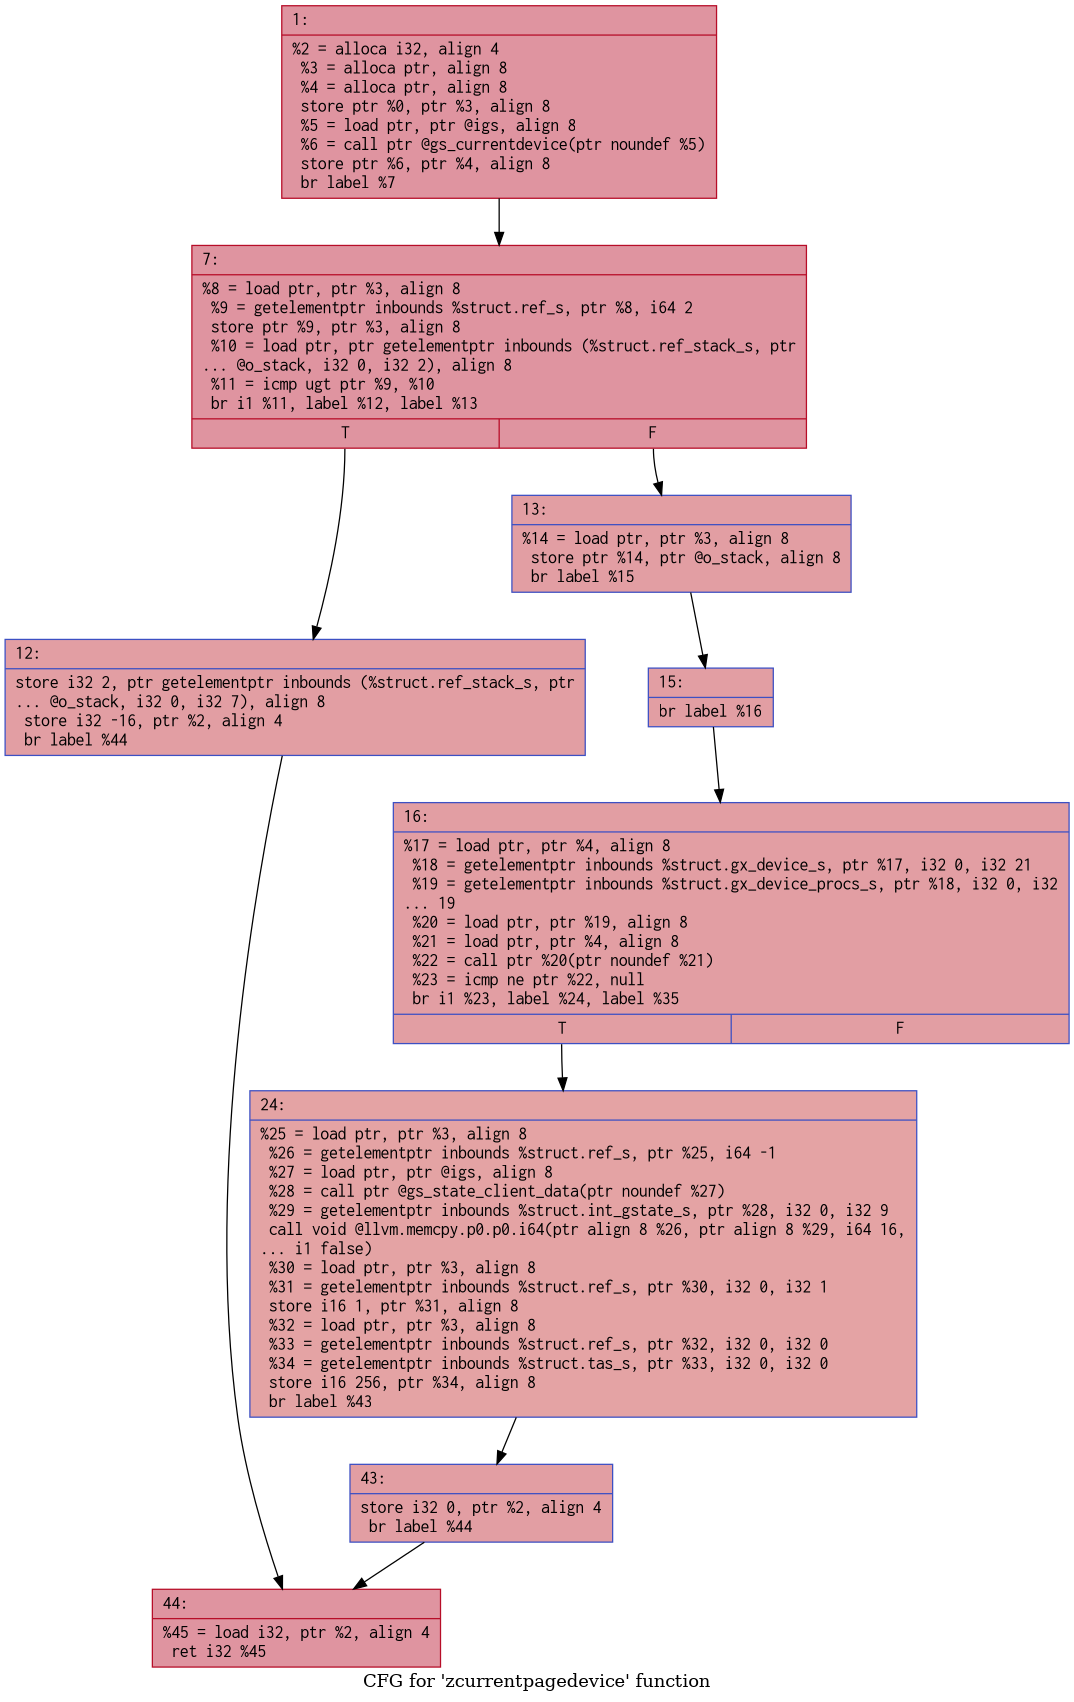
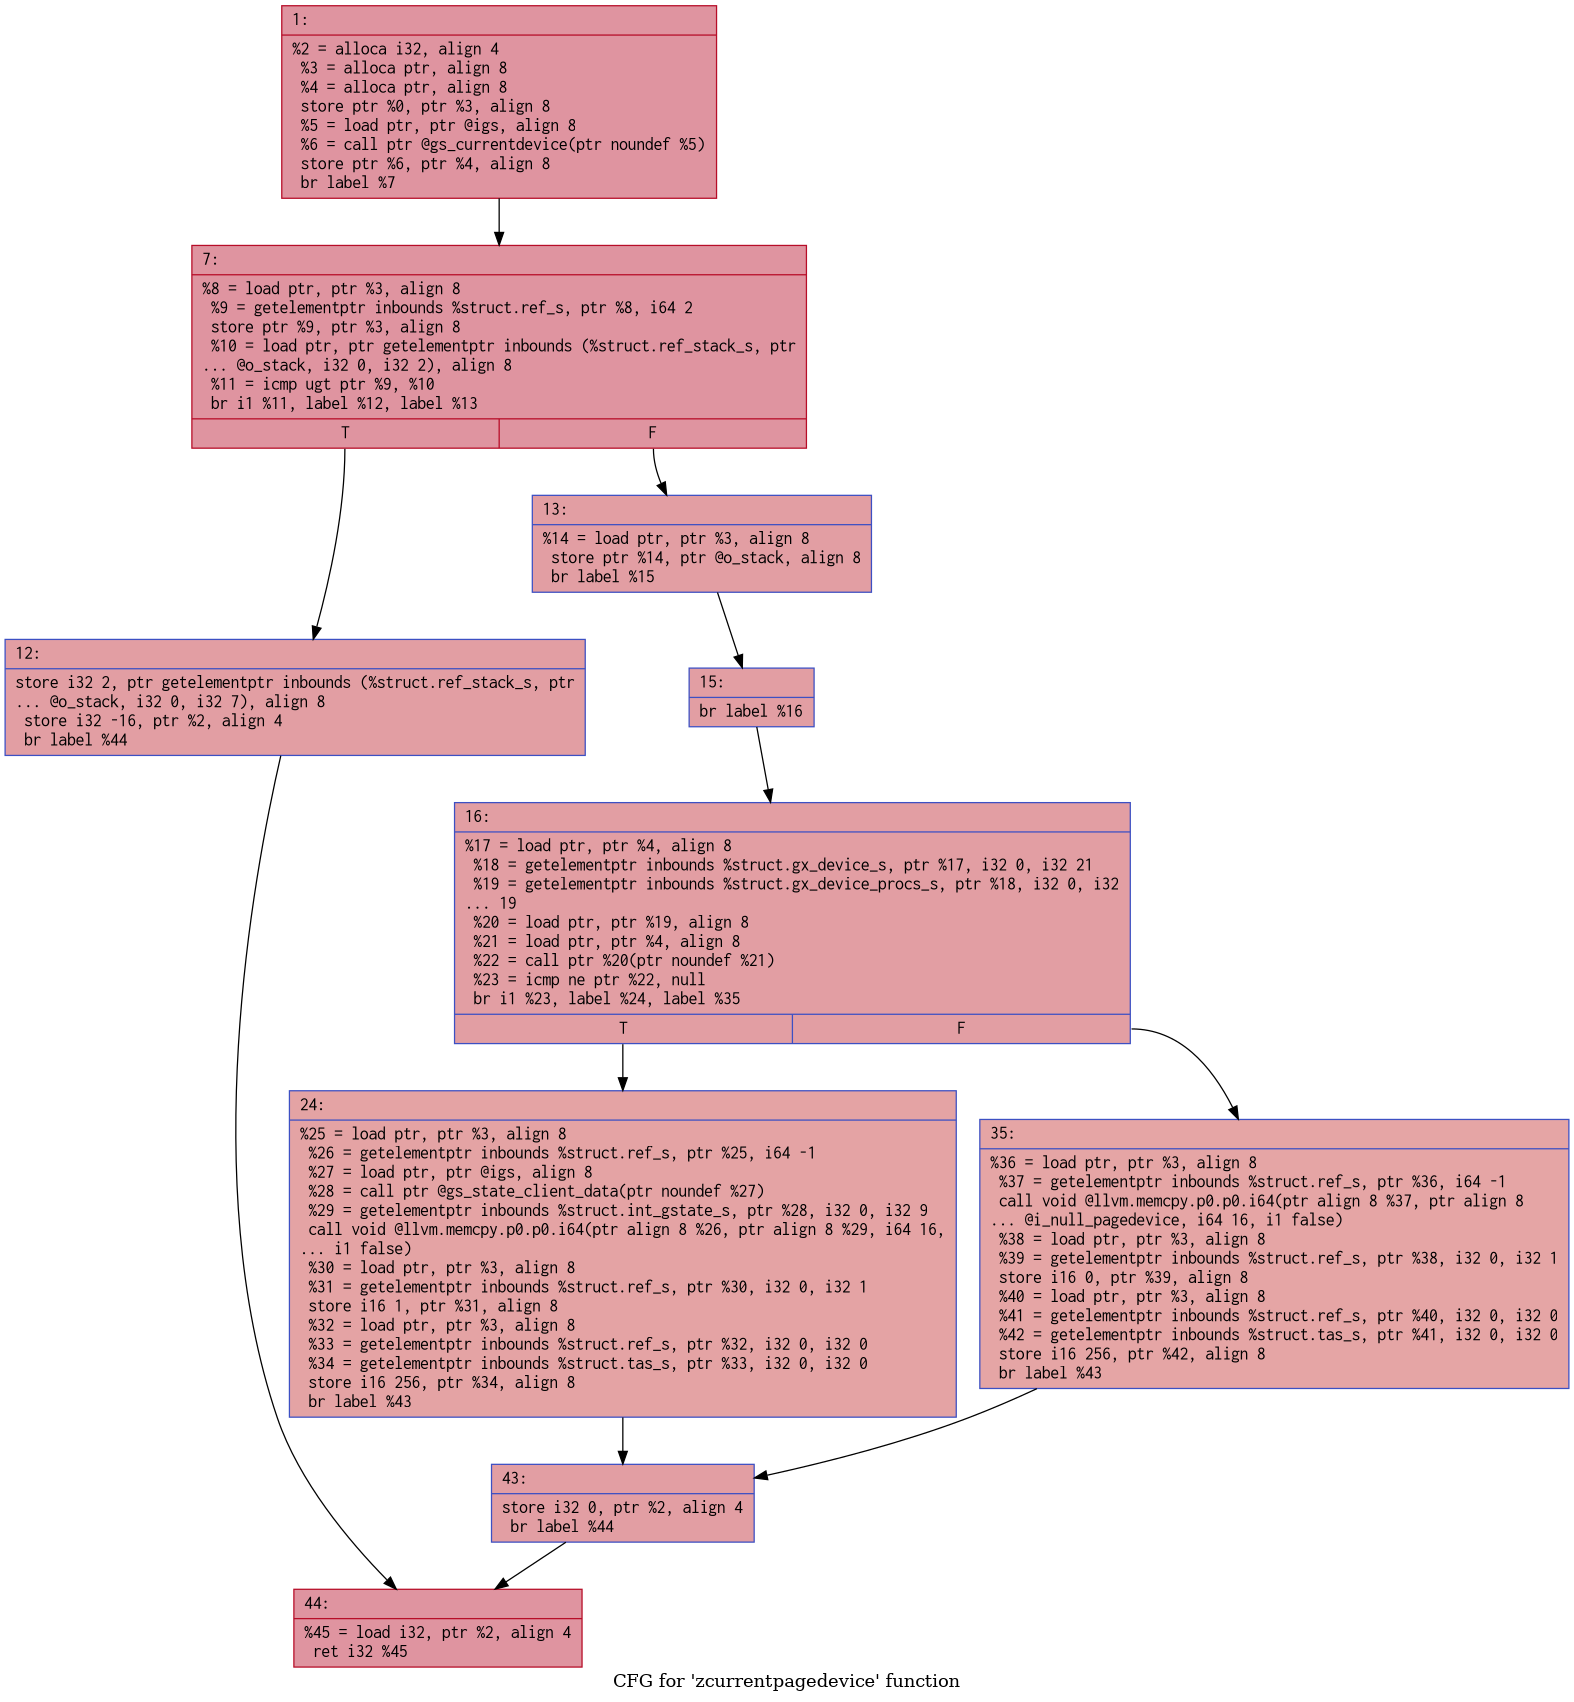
none -> (1274, 1254)
